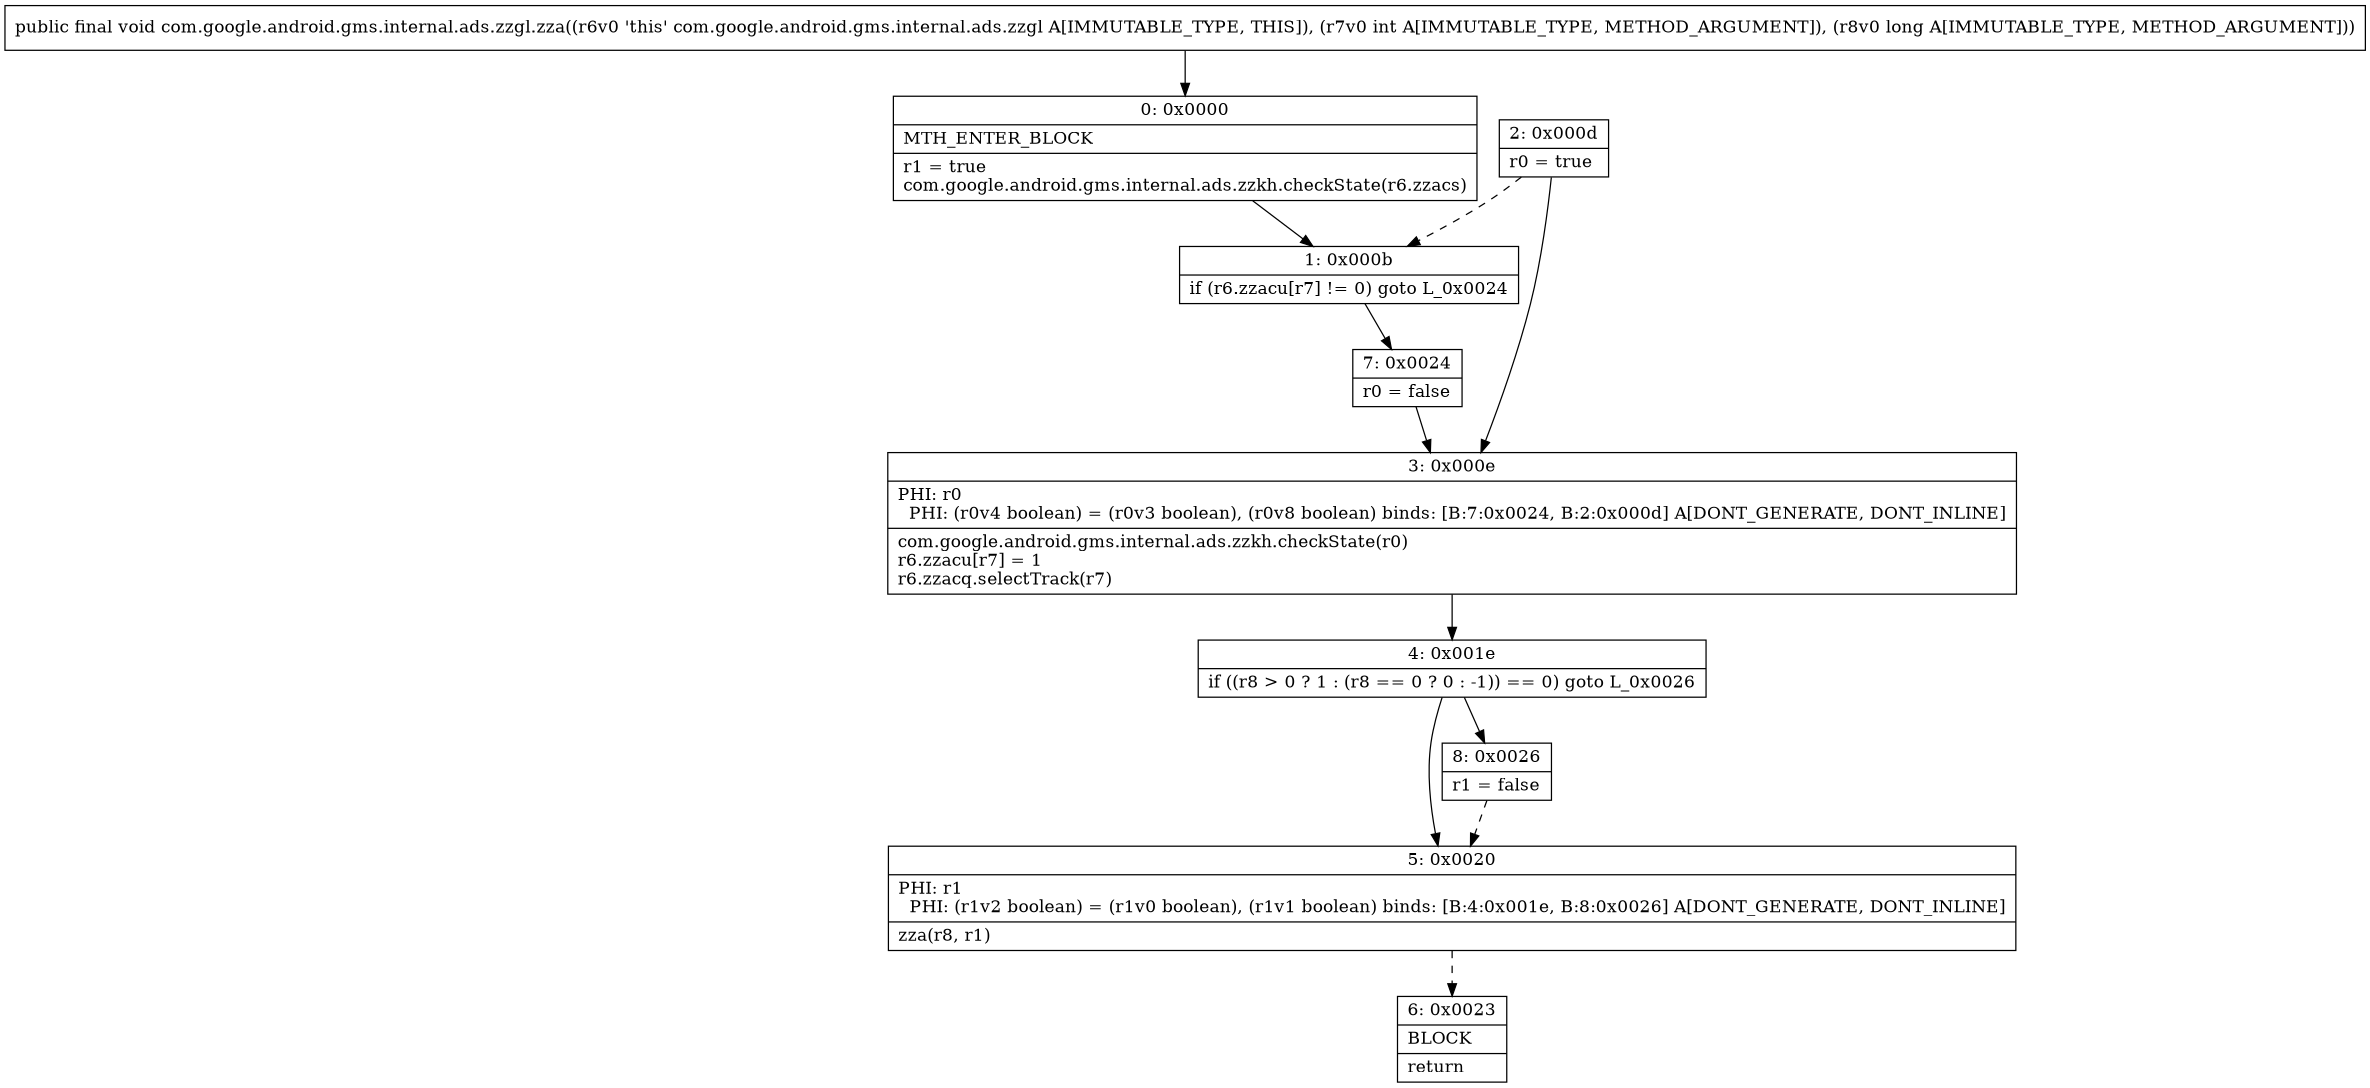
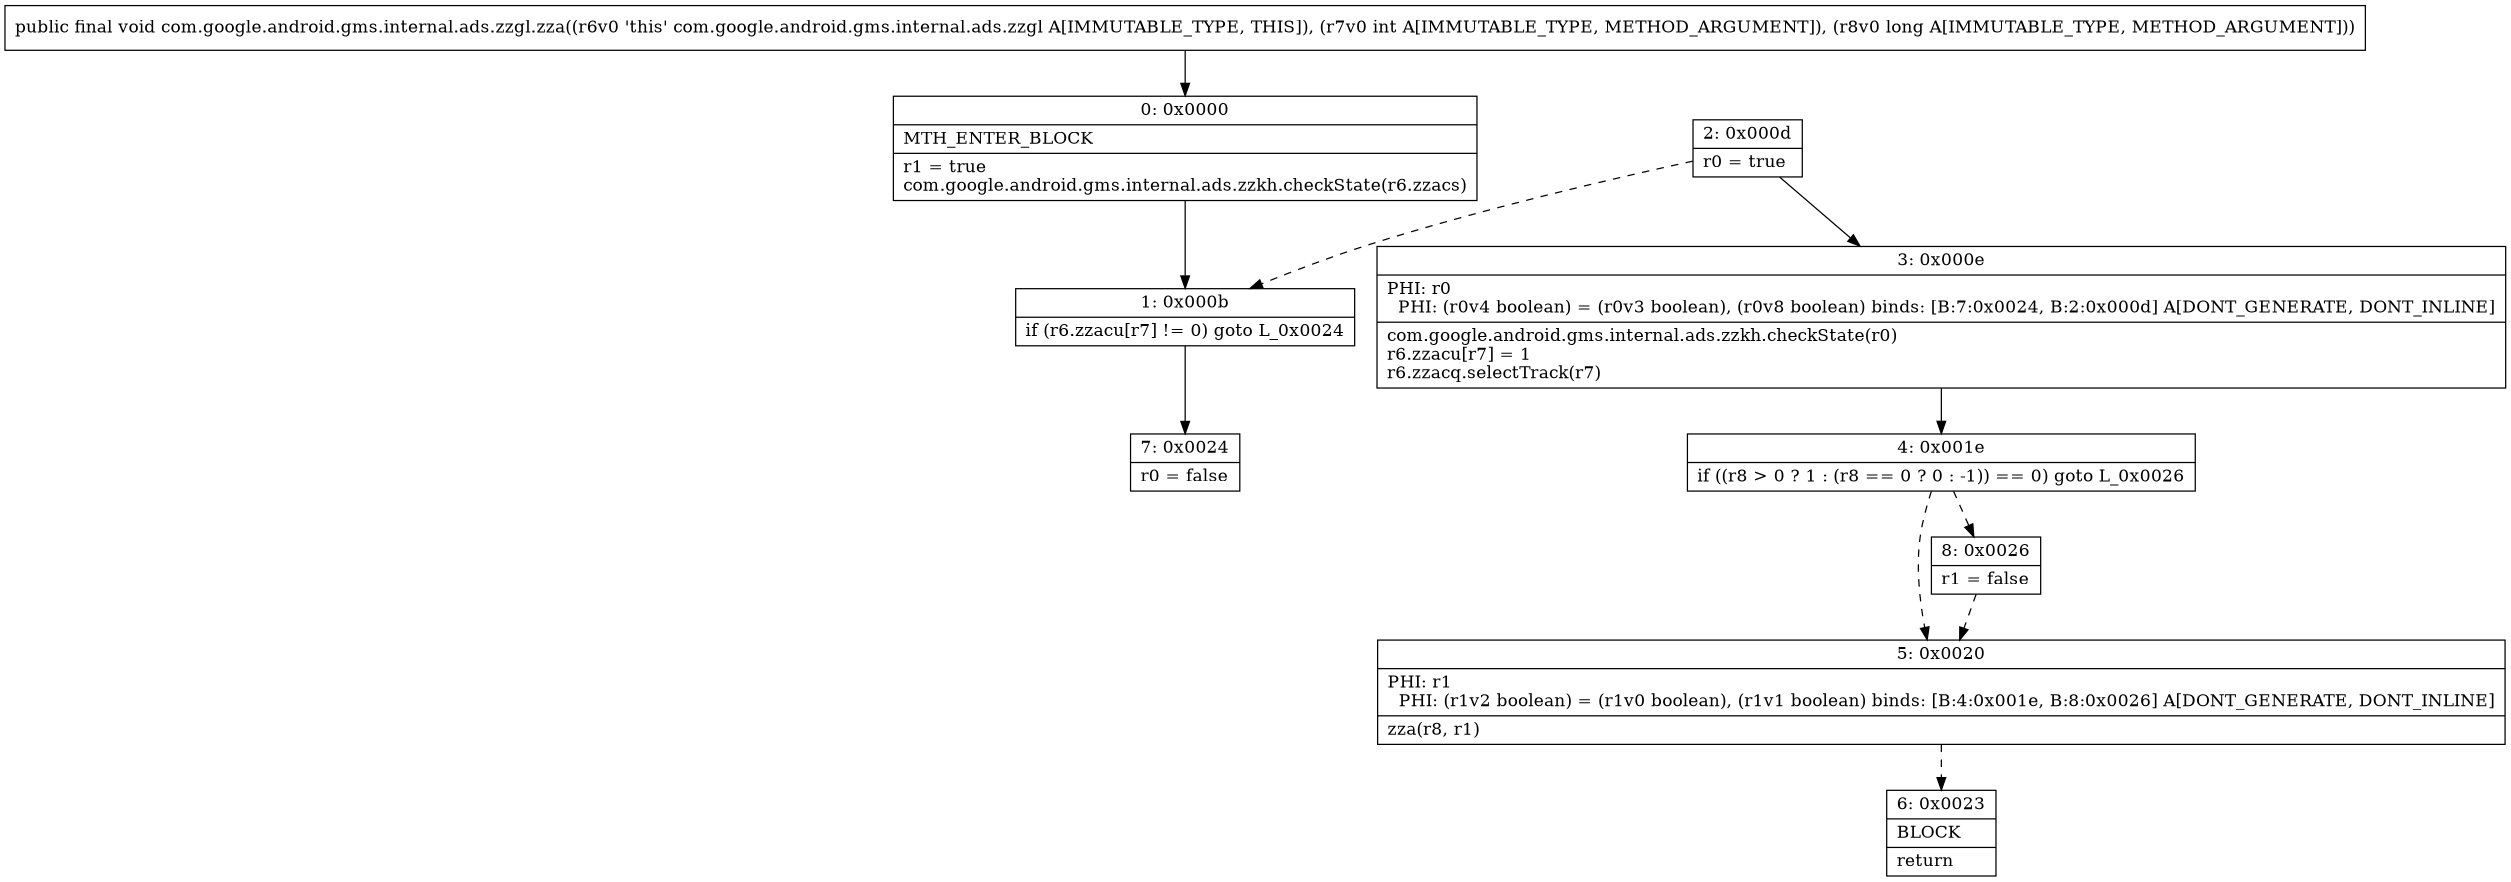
(1421, 424) -> none
(1472, 714) -> (1961, 508)
(1429, 765) -> (1918, 559)
